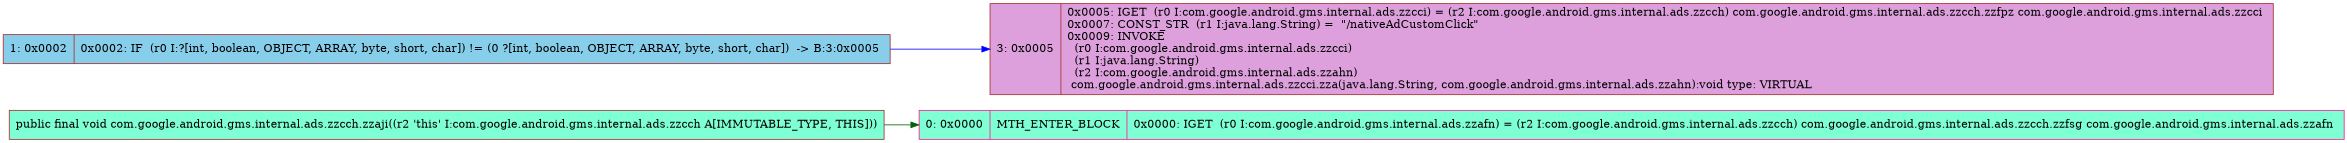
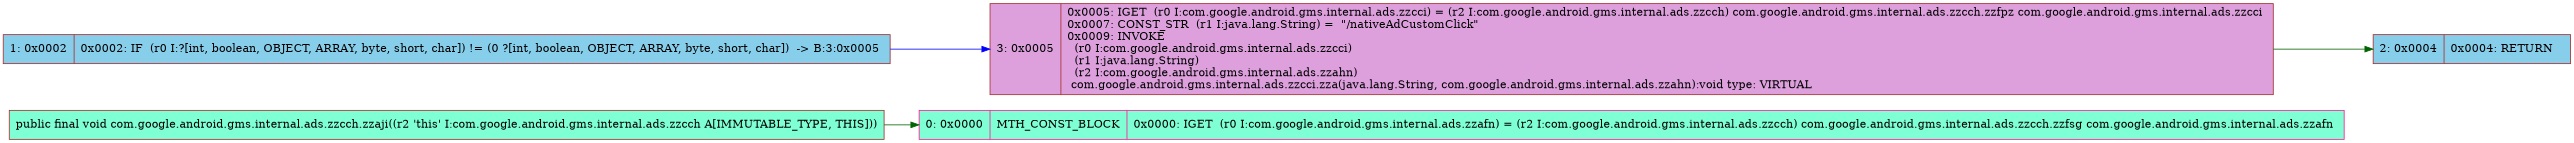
none -> (2472, 49)
(1058, 124) -> (1058, 124)
